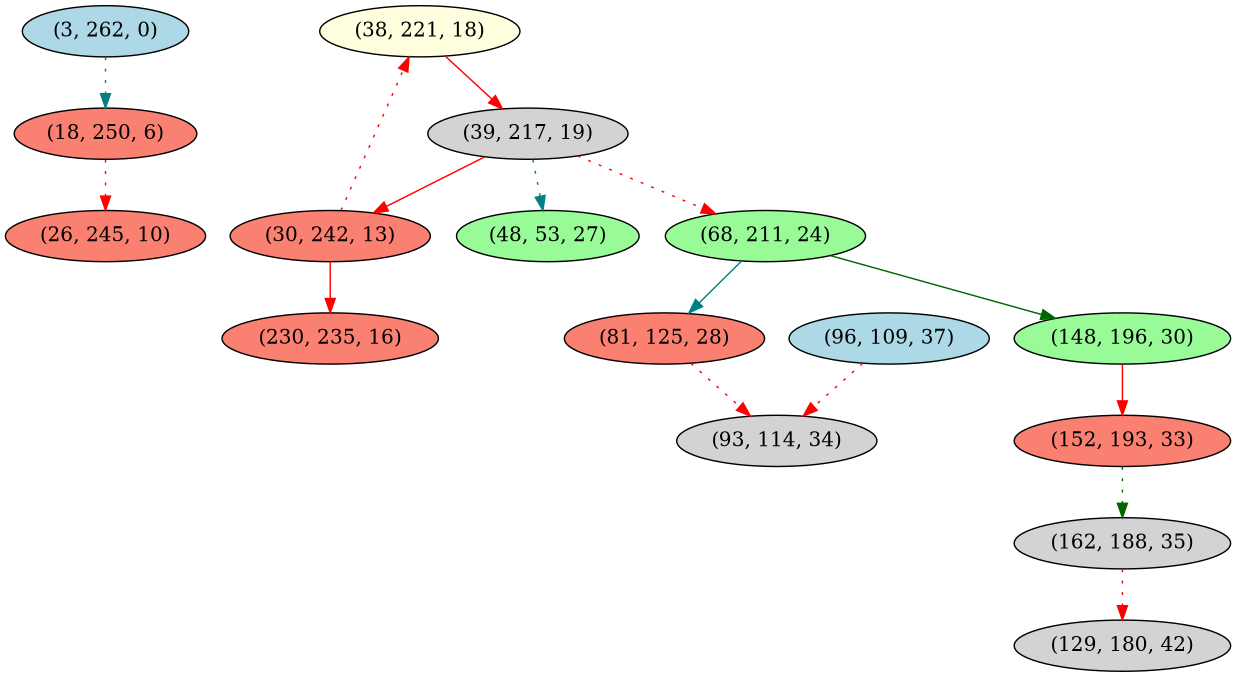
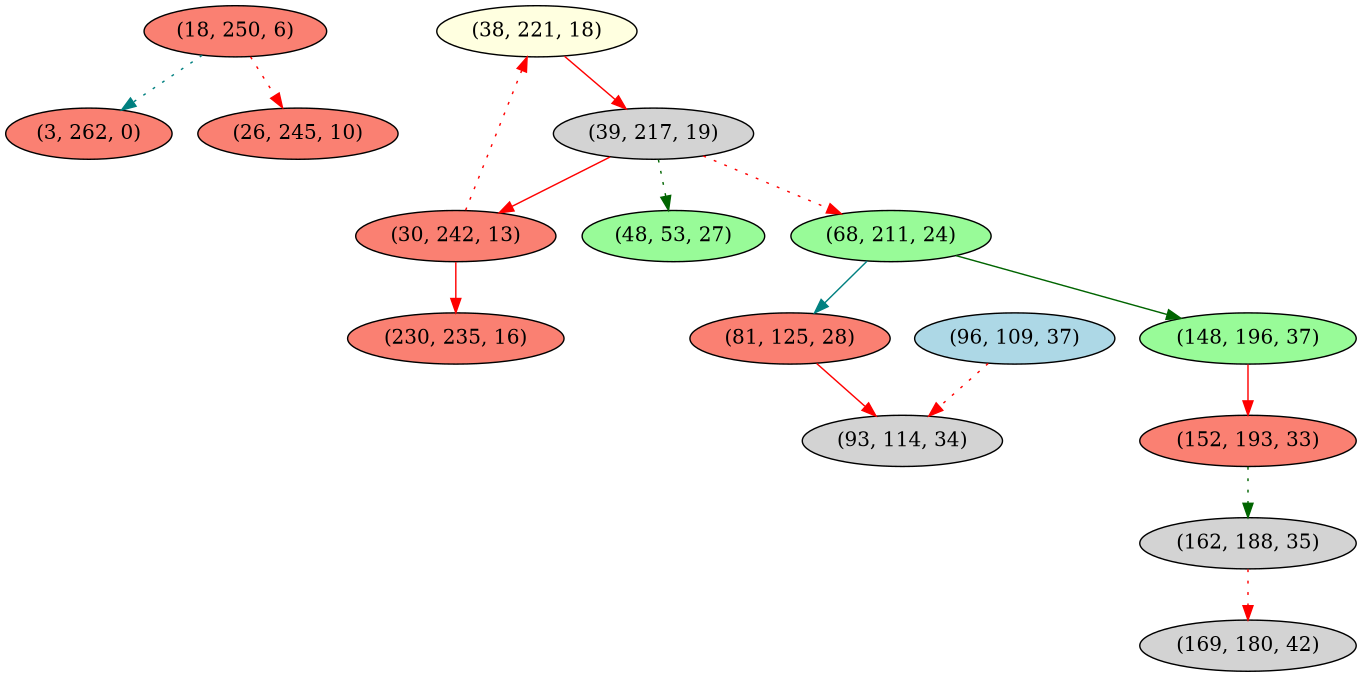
(106, 31) -> (89, 134)
(106, 76) -> (168, 79)
(536, 178) -> (662, 178)
(1122, 338) -> (1248, 338)
(715, 385) -> (841, 385)
(1122, 646) -> (1248, 646)
